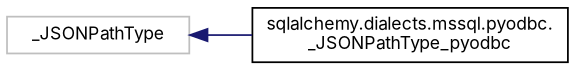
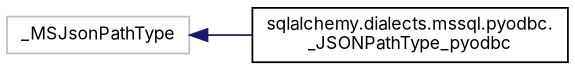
(98, 35) -> (98, 35)
